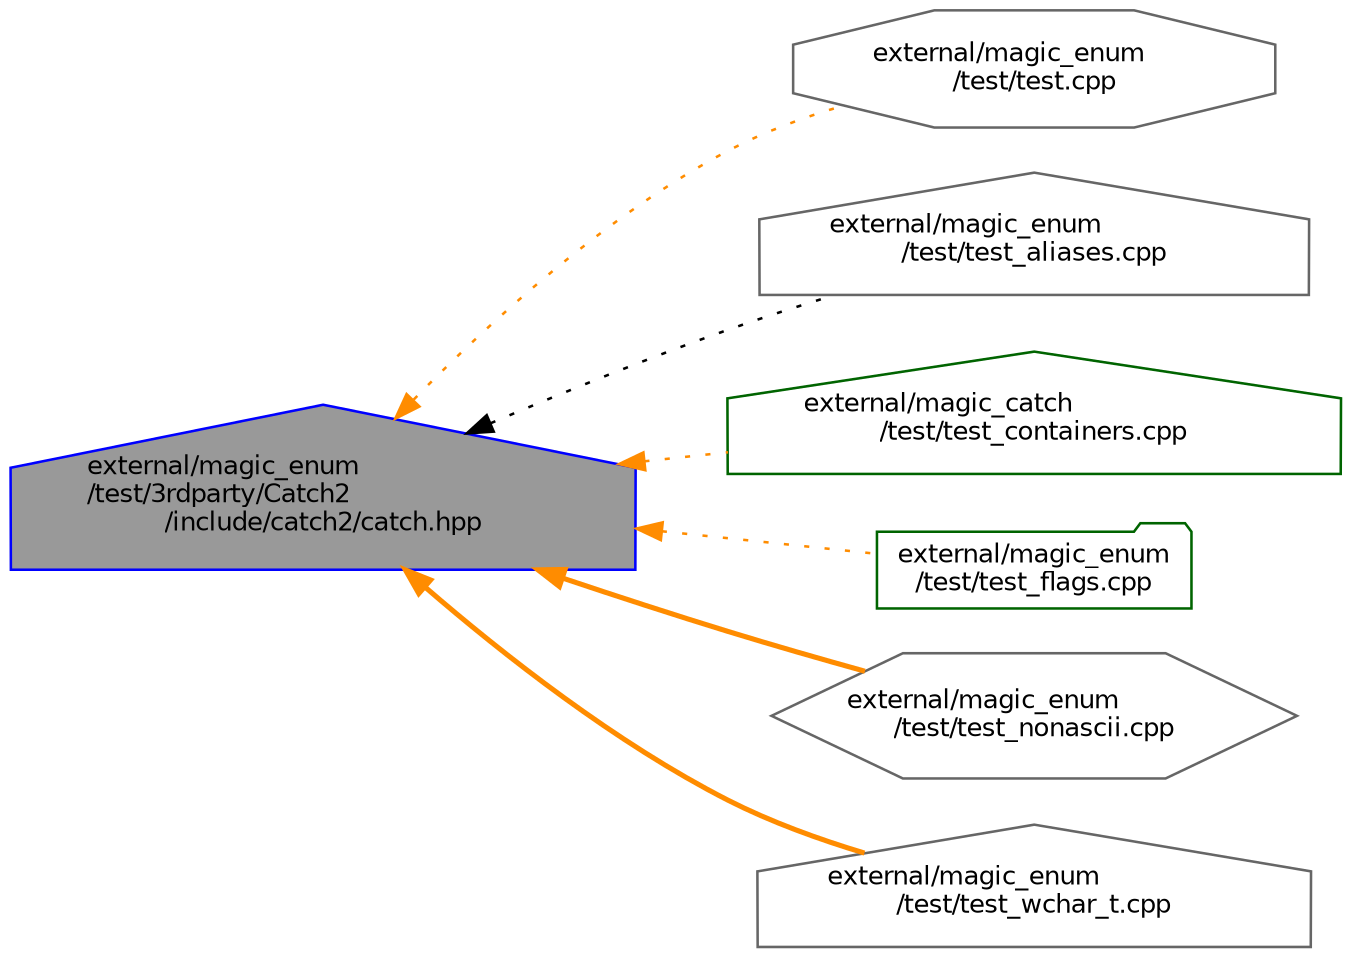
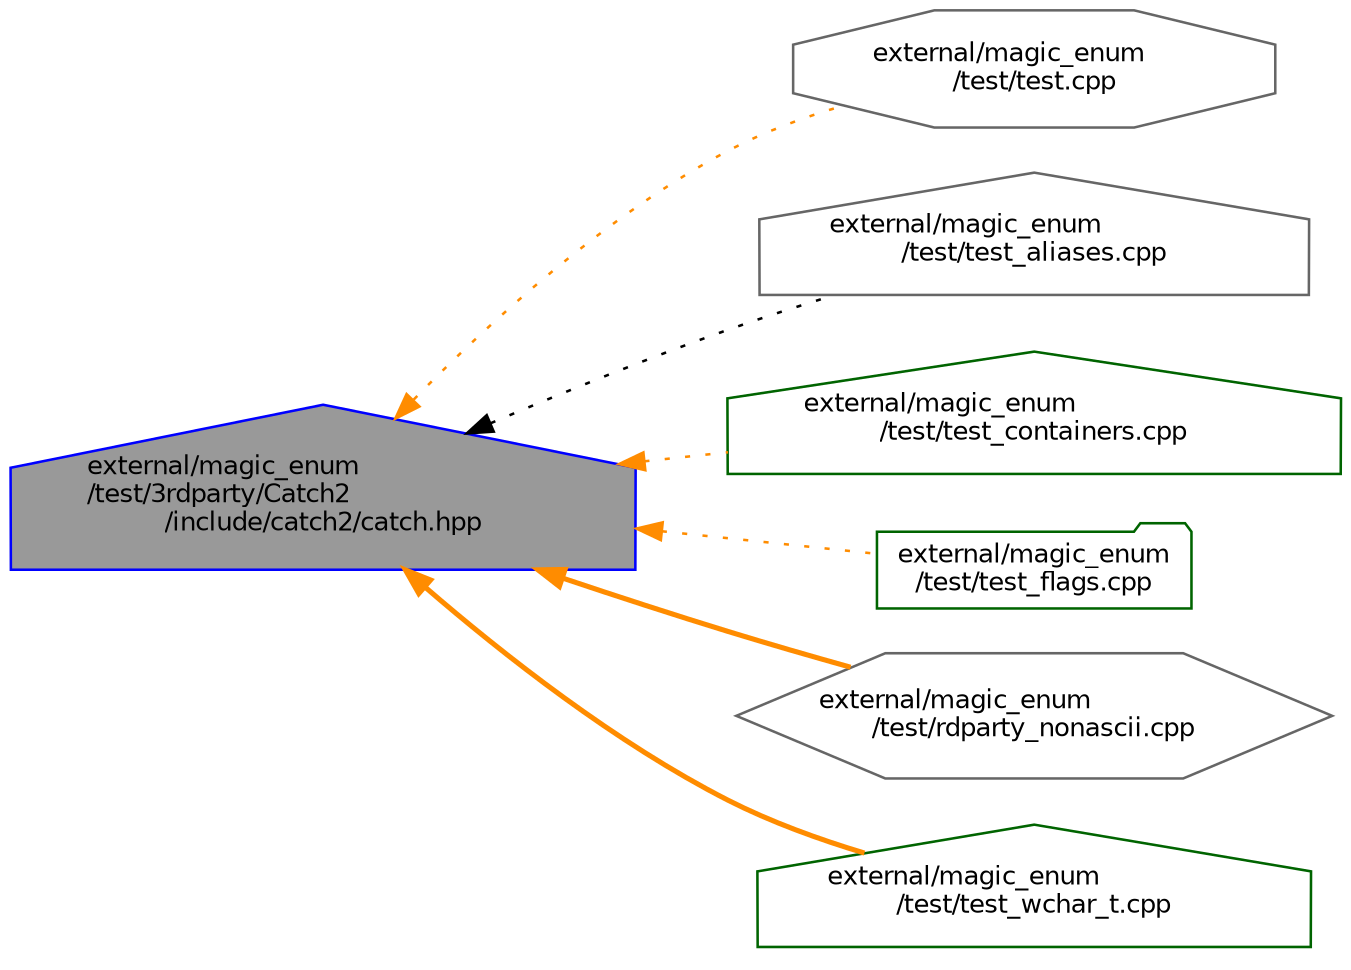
(1034, 419) -> (1034, 419)
(1034, 716) -> (1034, 716)
(1034, 892) -> (1034, 892)
